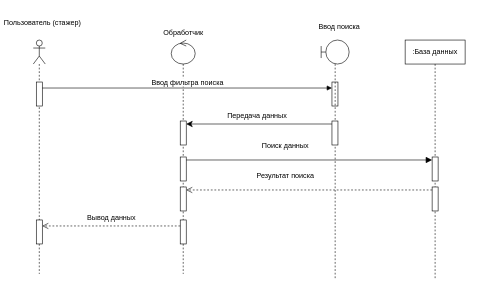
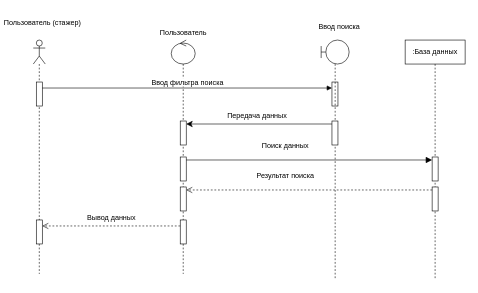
(184, 33) -> (184, 33)
